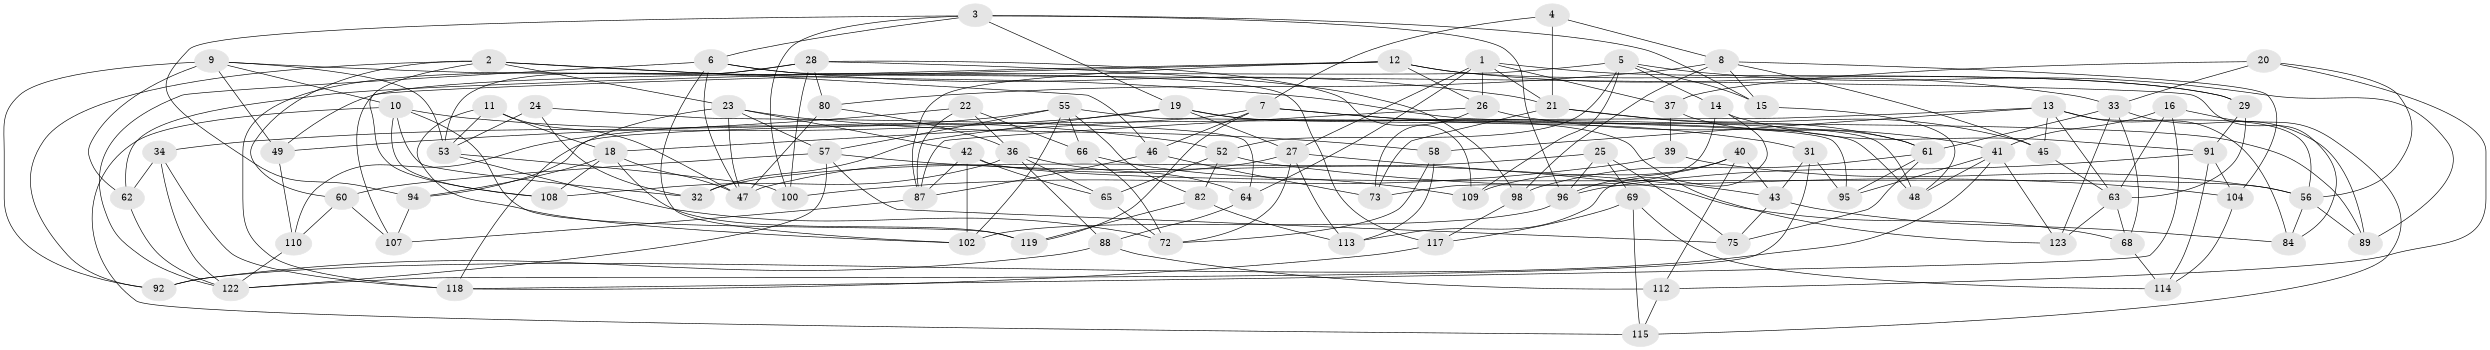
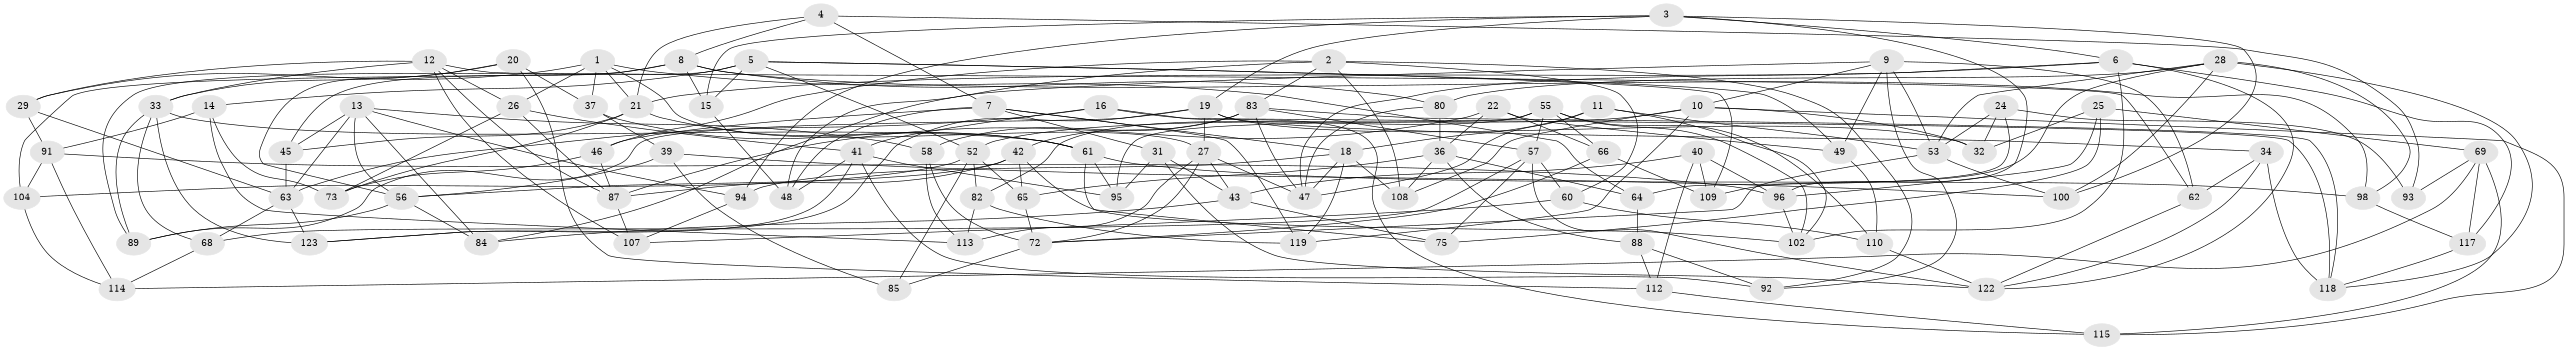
(728, 107) -> (1252, 107)
none -> (2409, 198)
none -> (894, 289)
